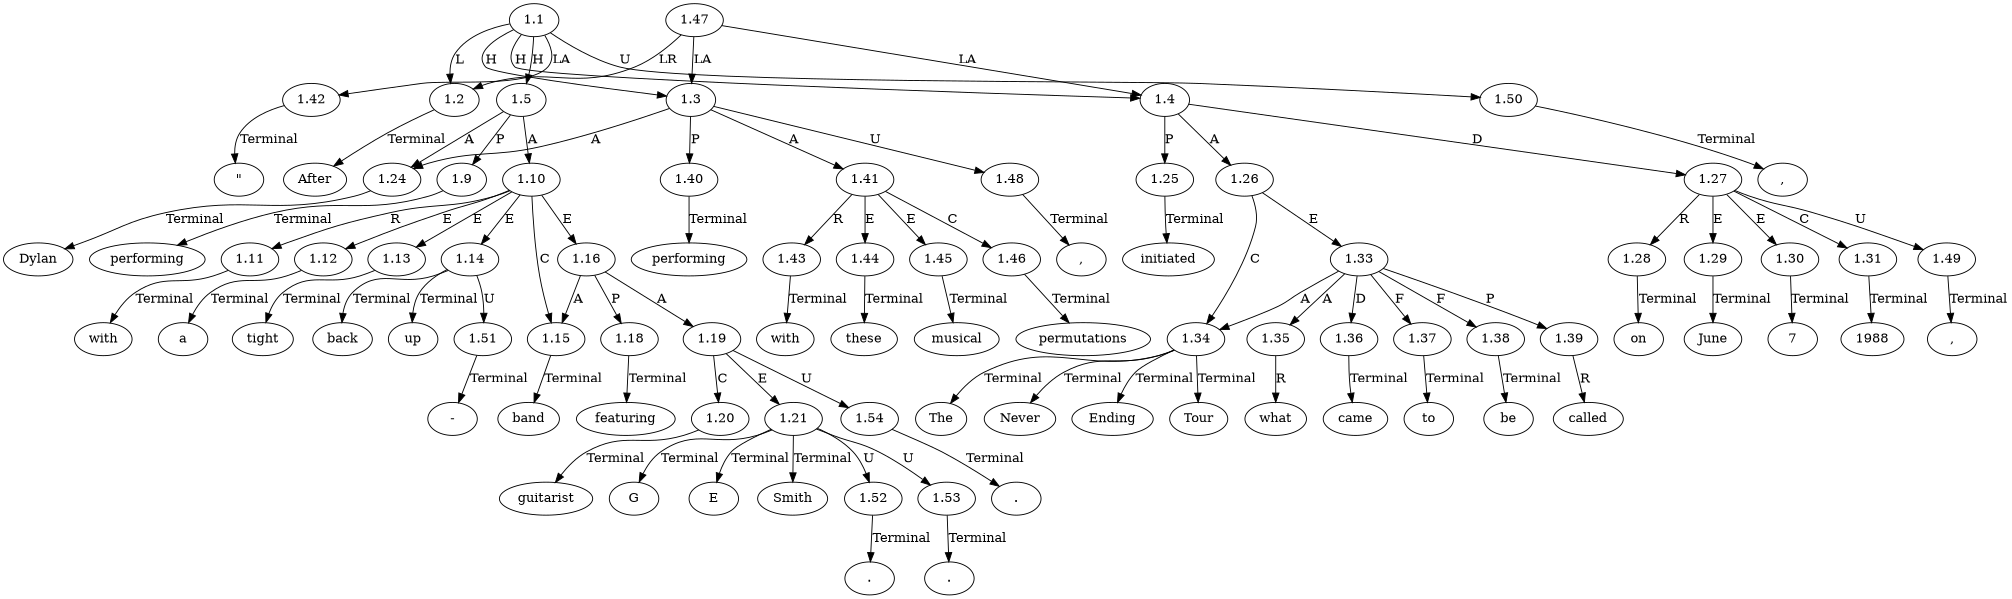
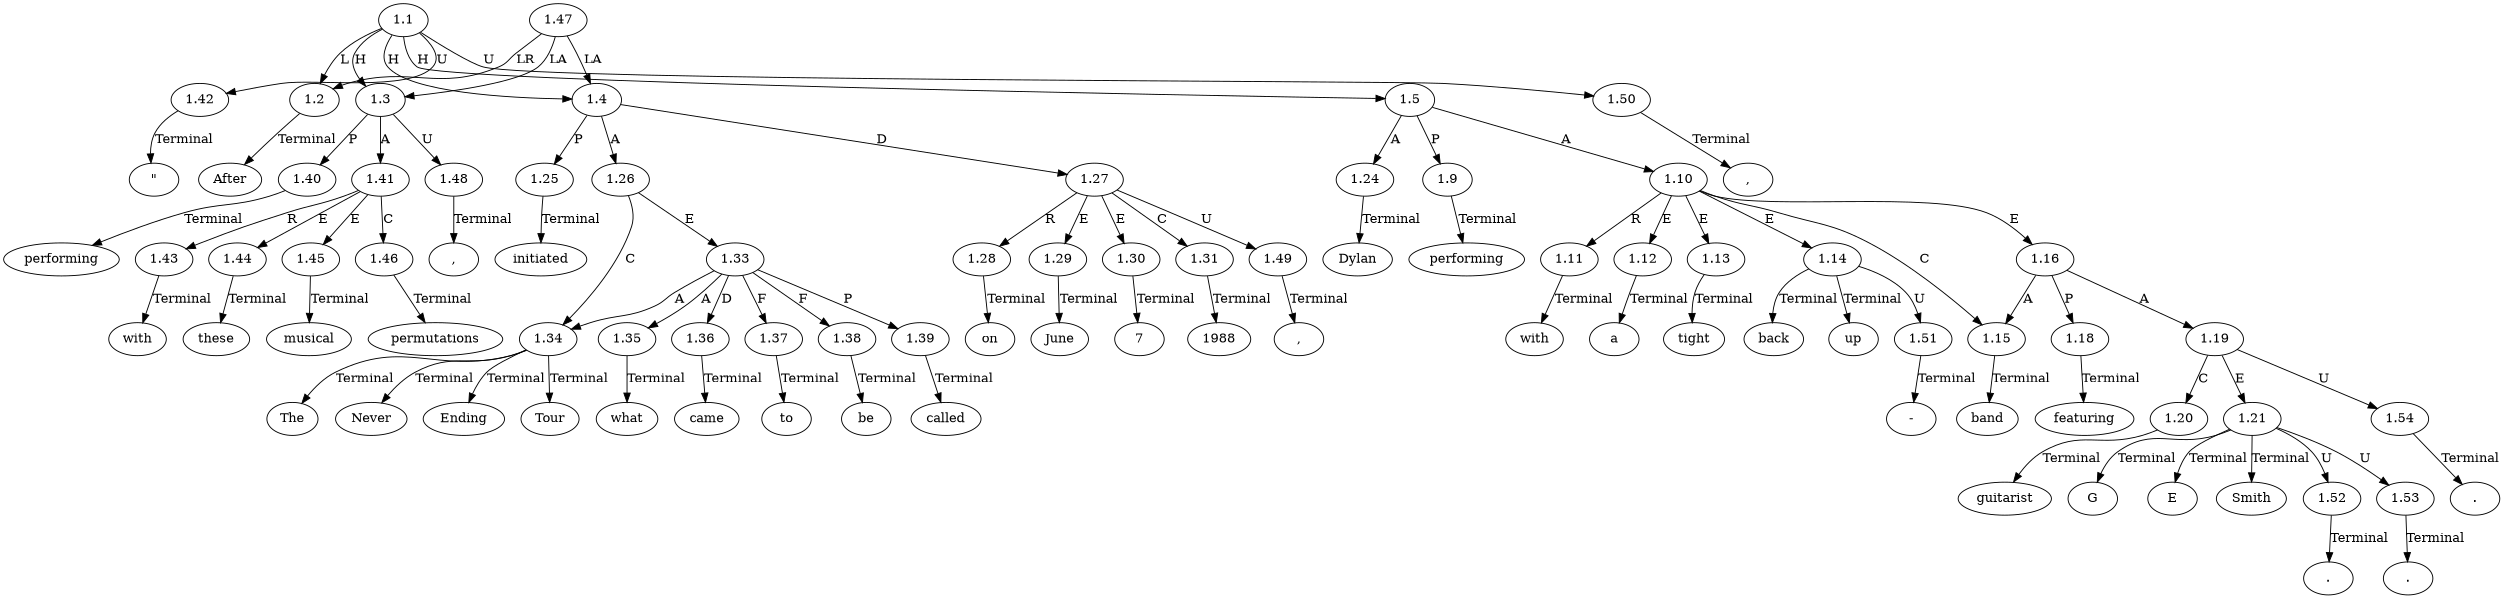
(561, 60) -> (442, 60)
(548, 145) -> none
(1281, 379) -> (656, 379)
(1585, 379) -> (964, 379)
